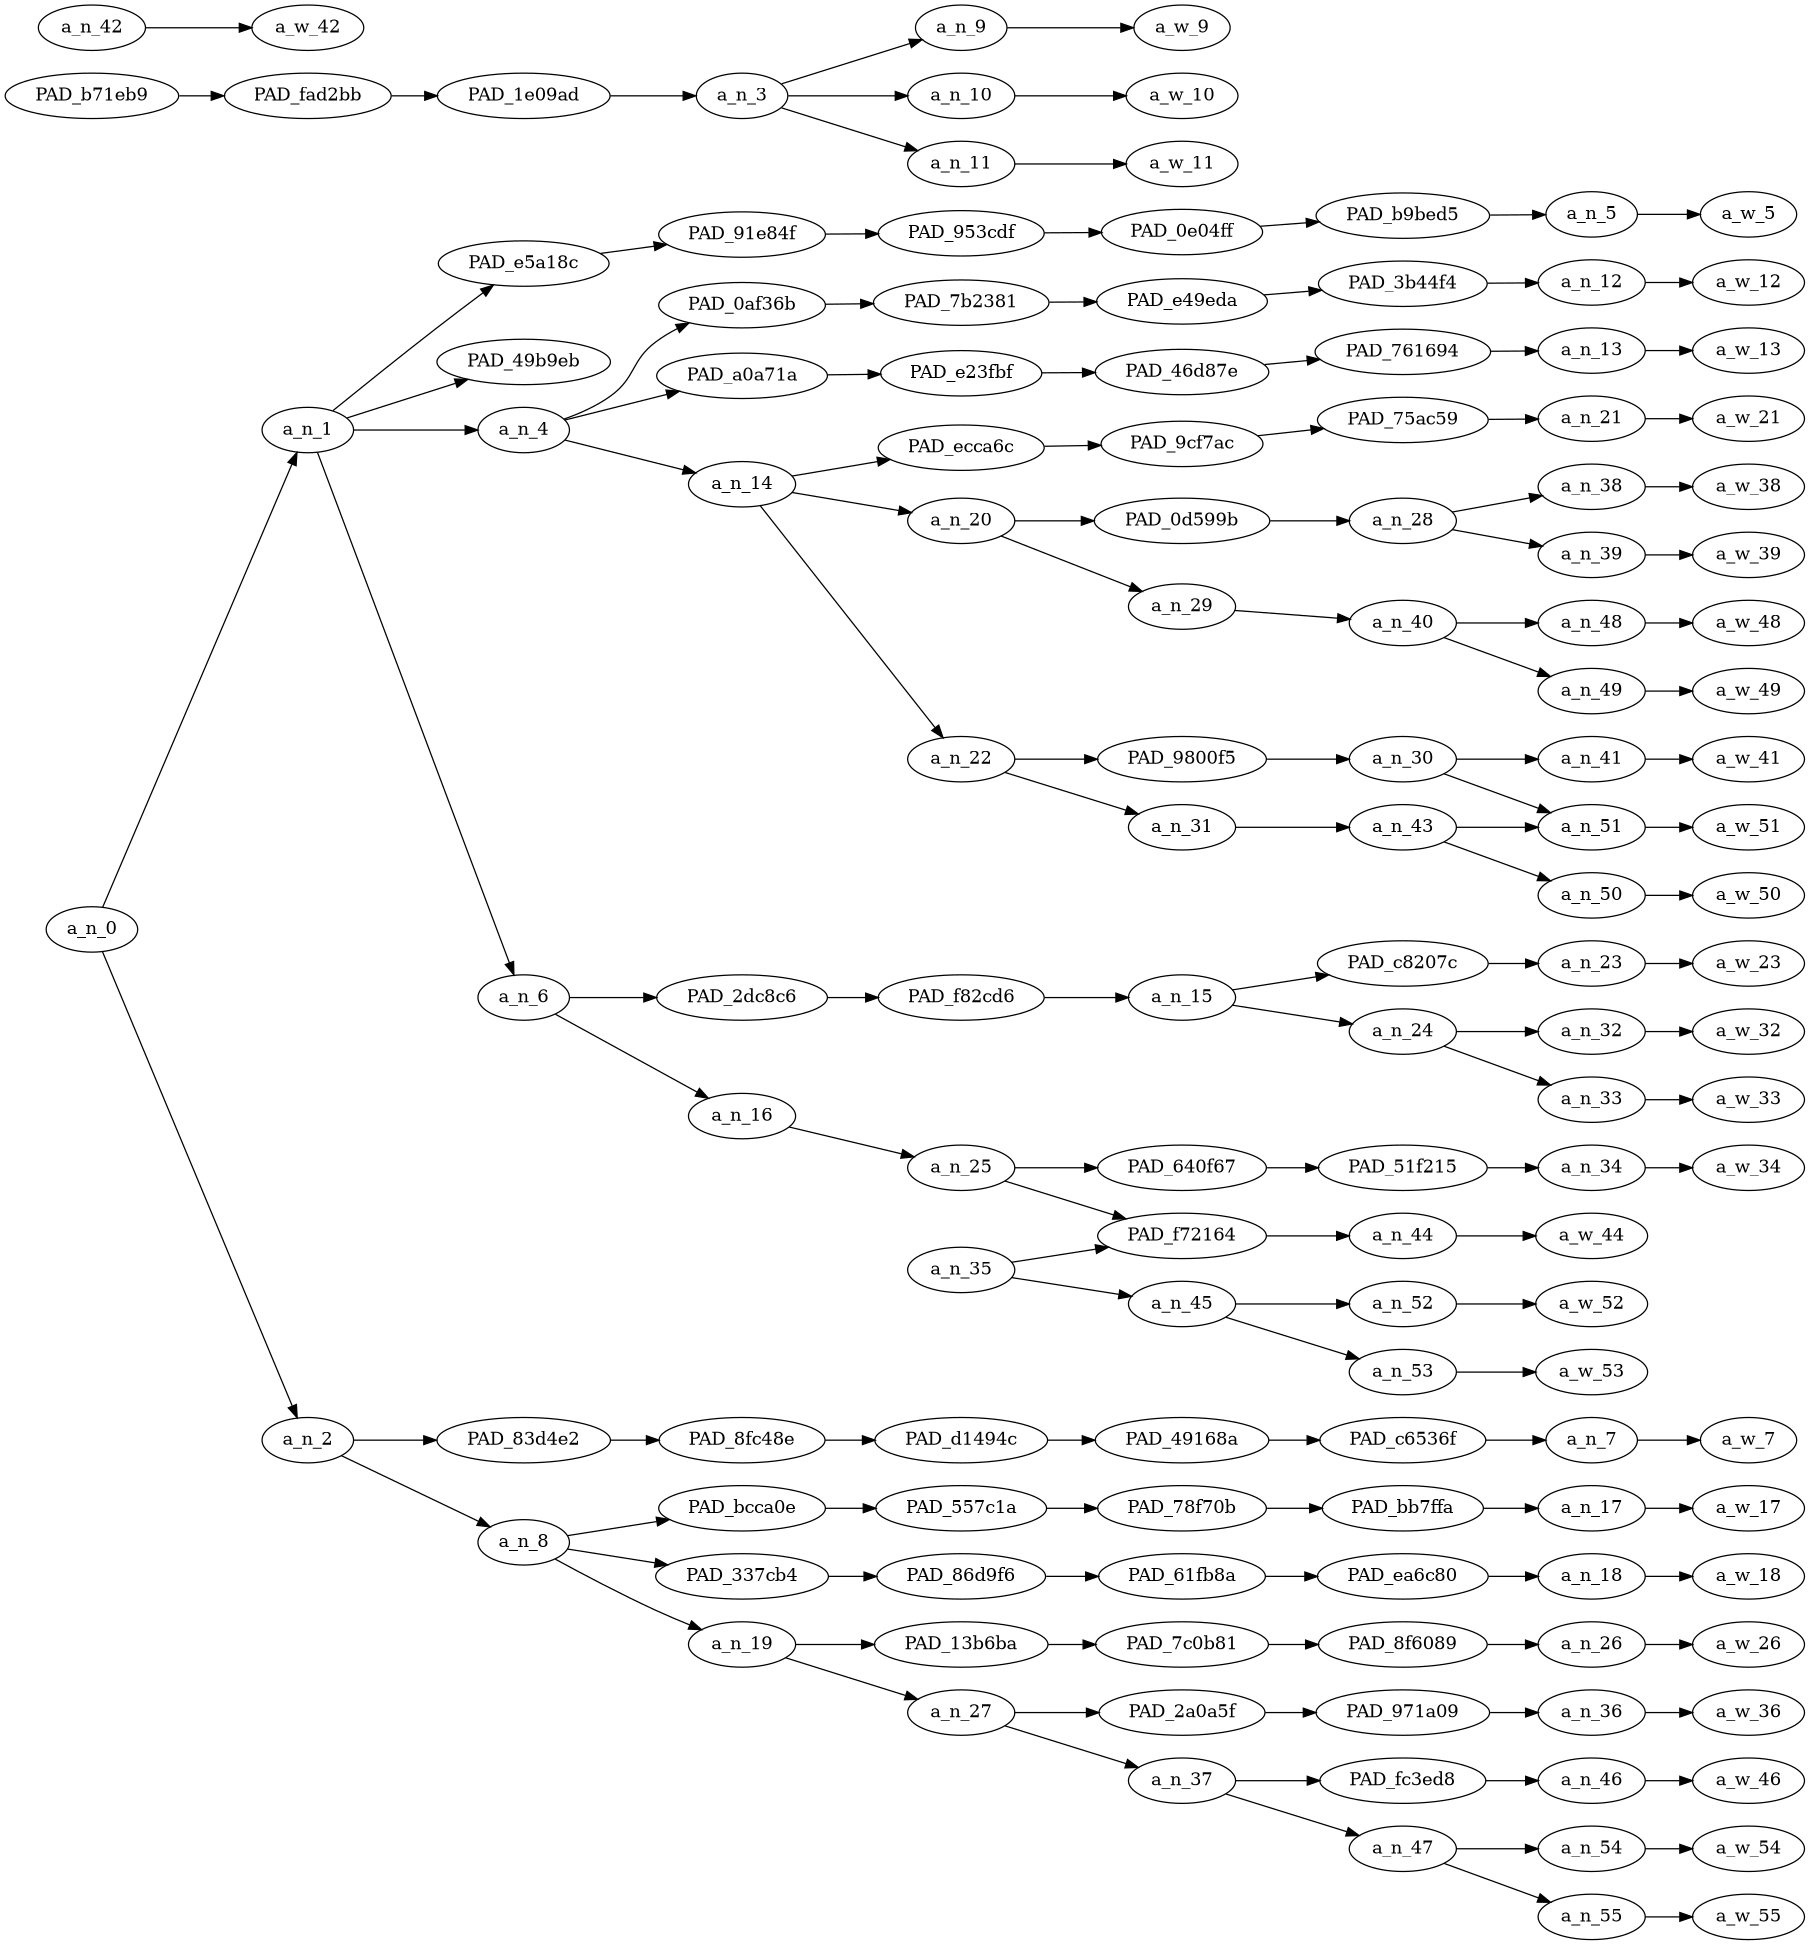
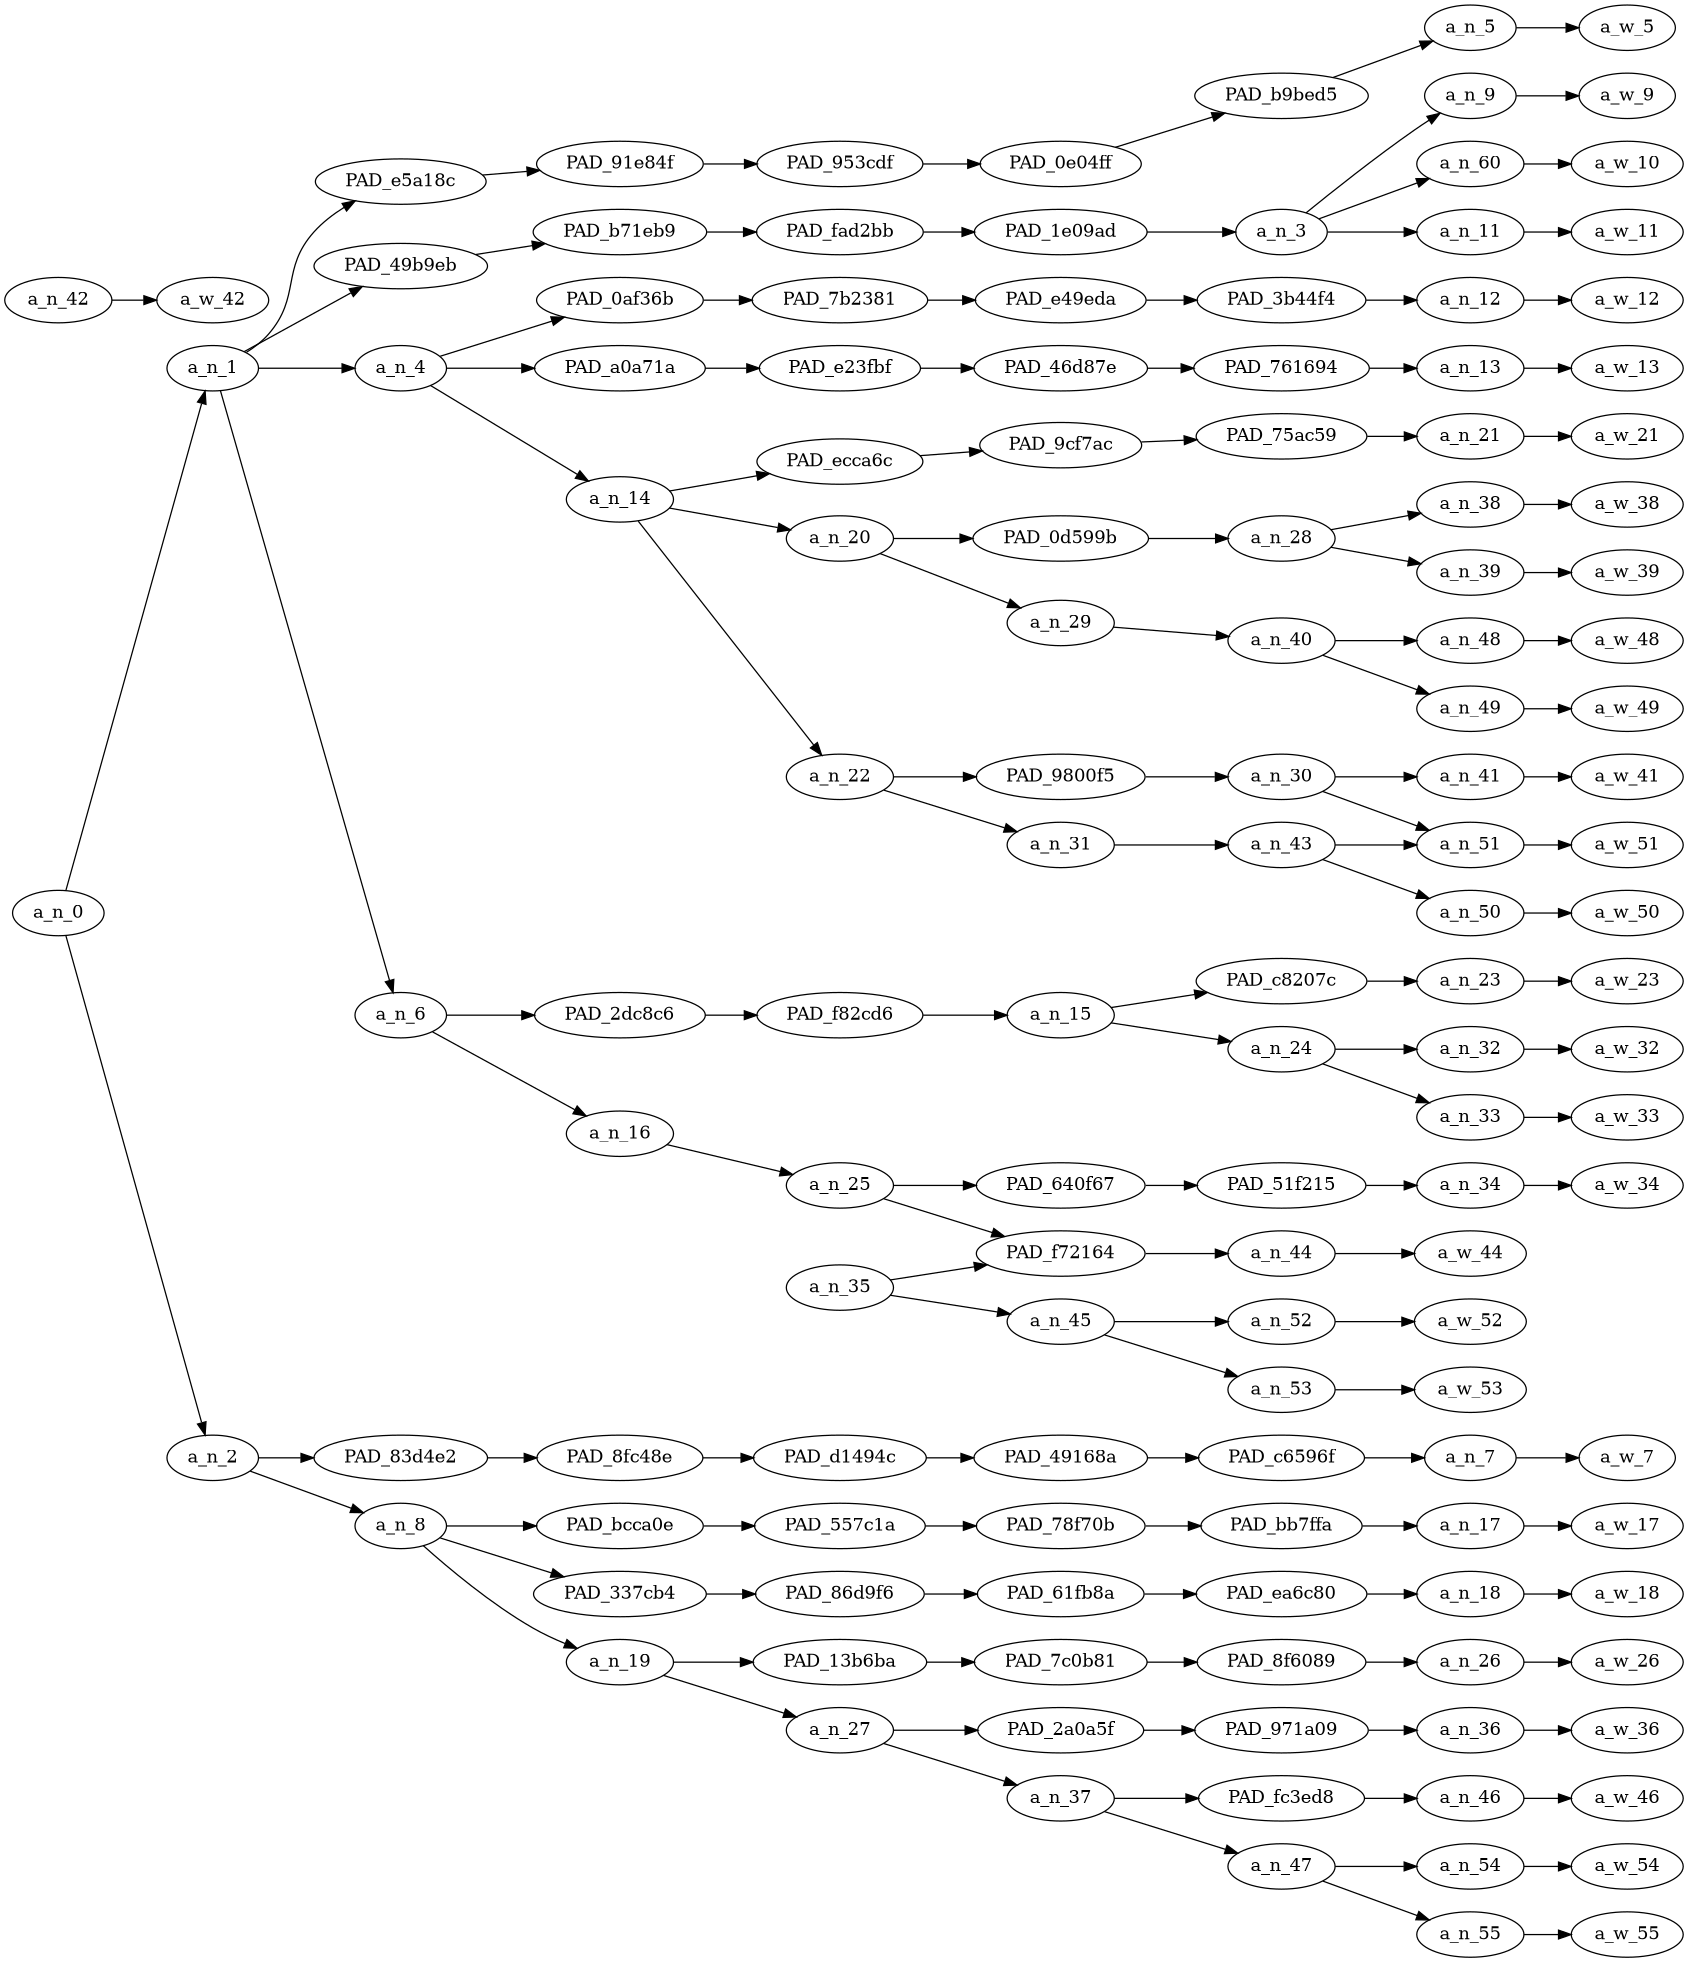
(961, 96) -> (1470, 164)
none -> (504, 250)
(1403, 1440) -> (1282, 1458)
